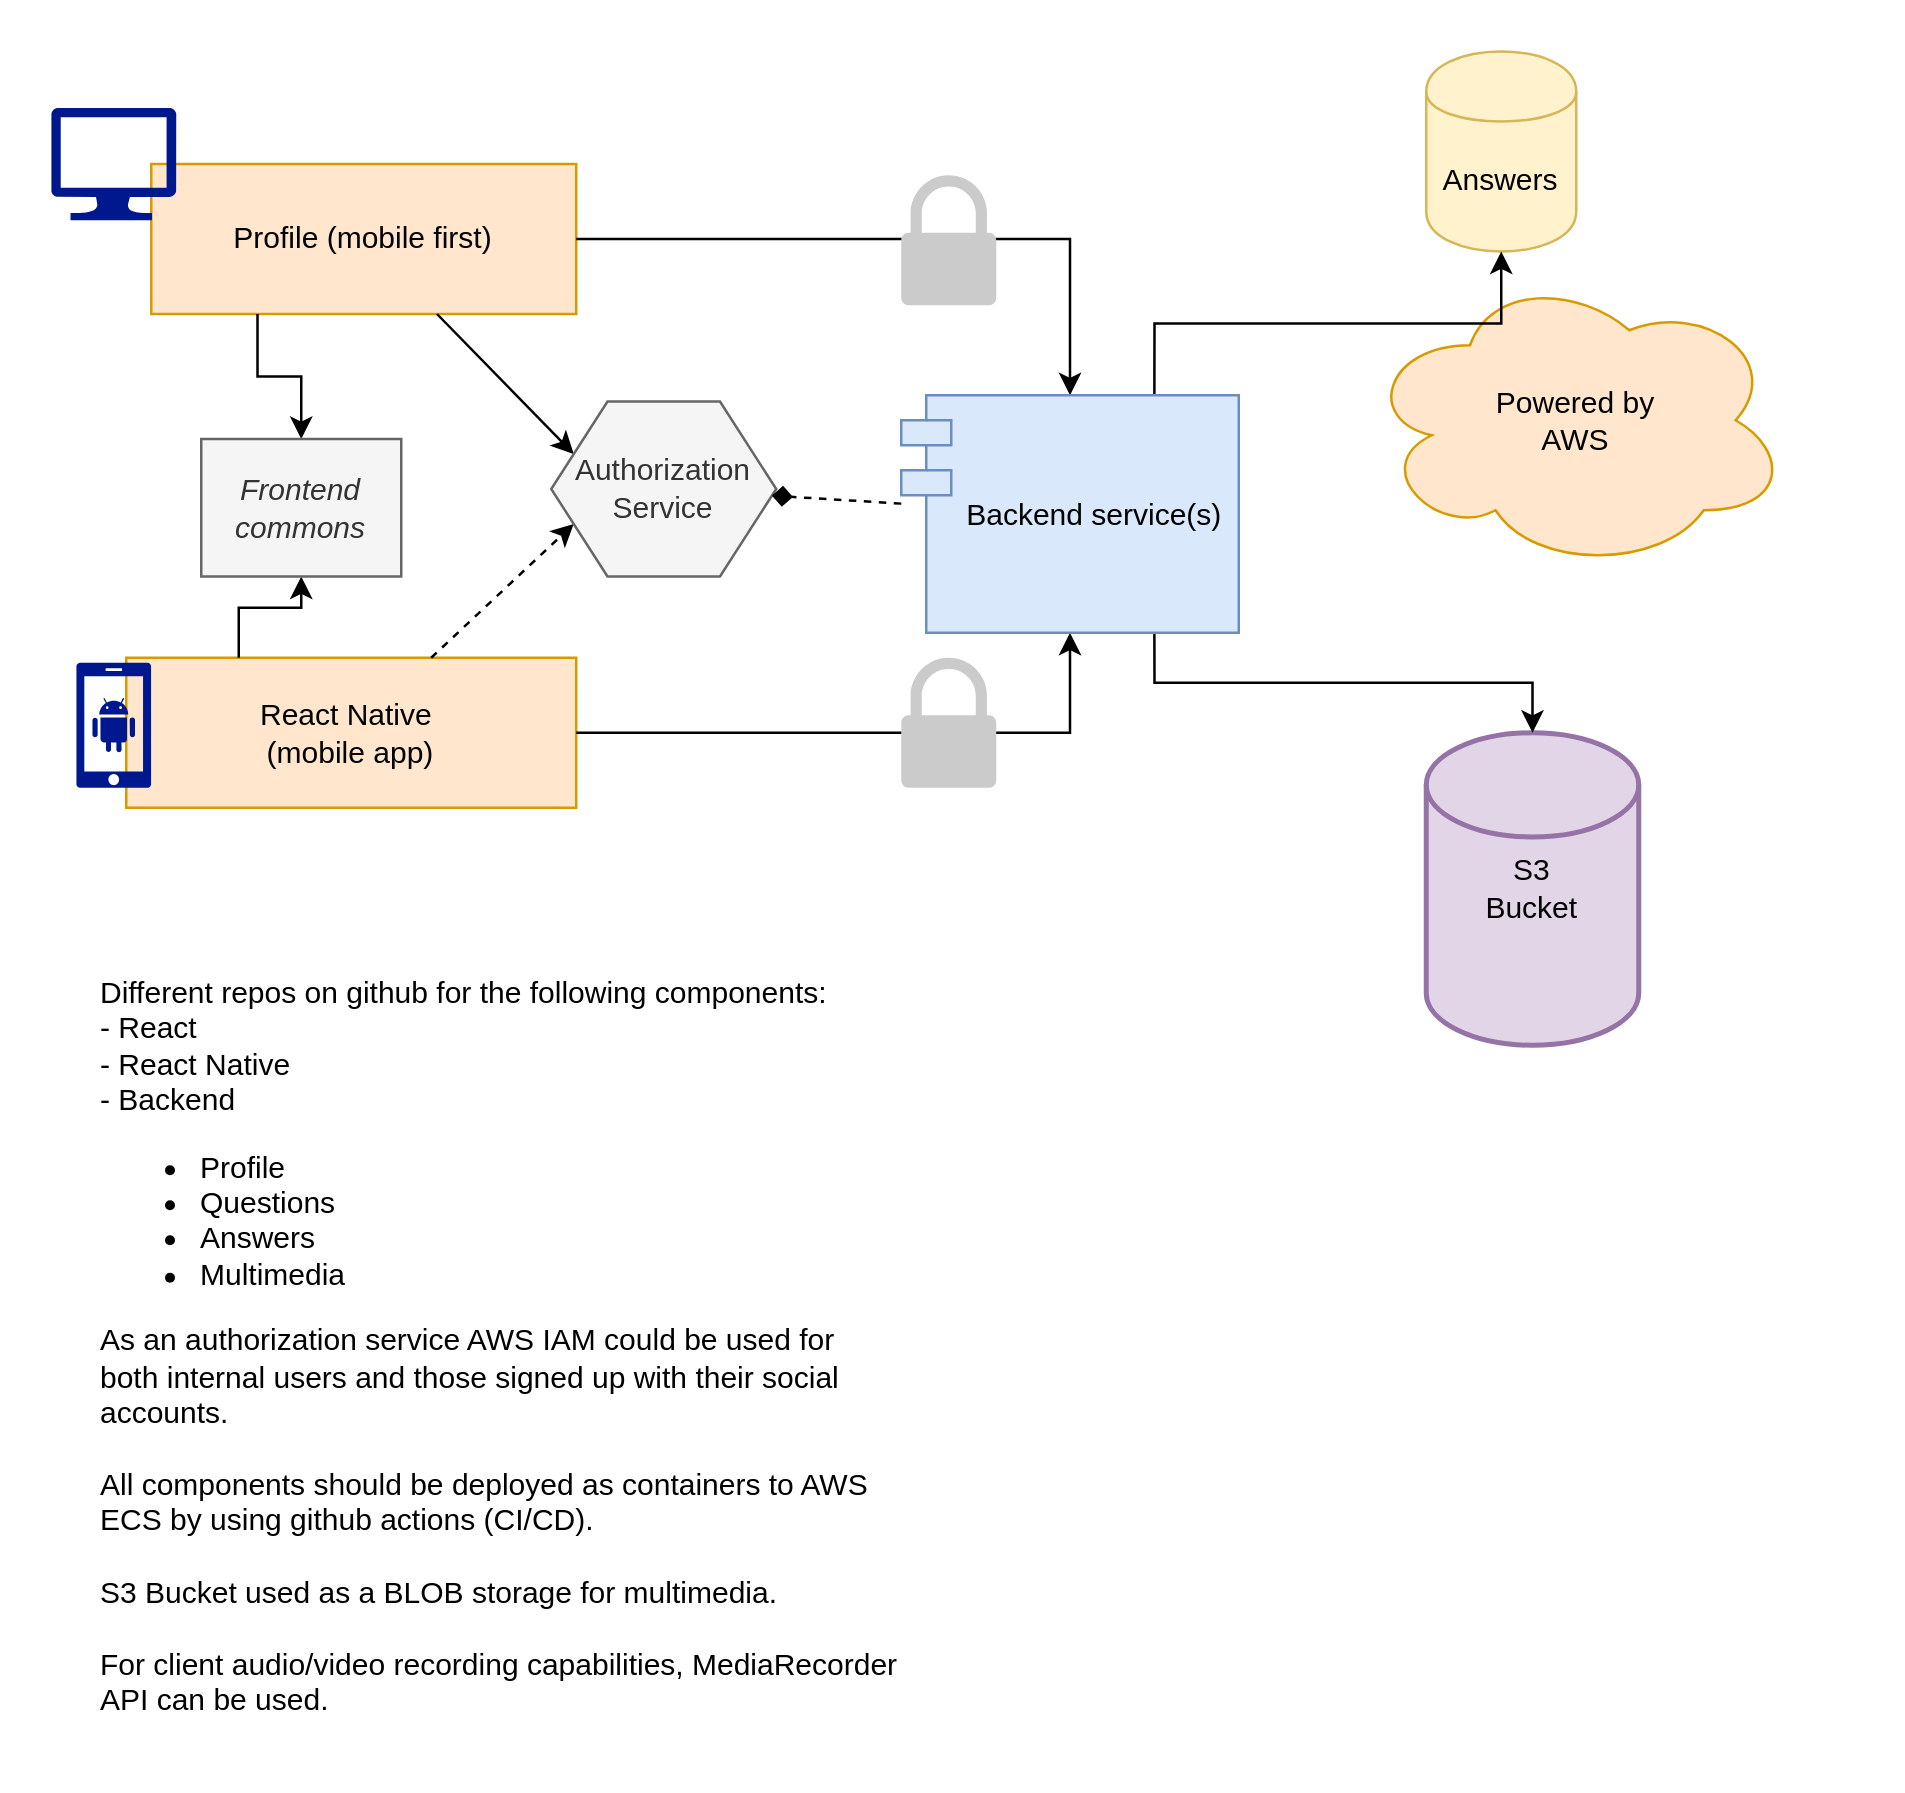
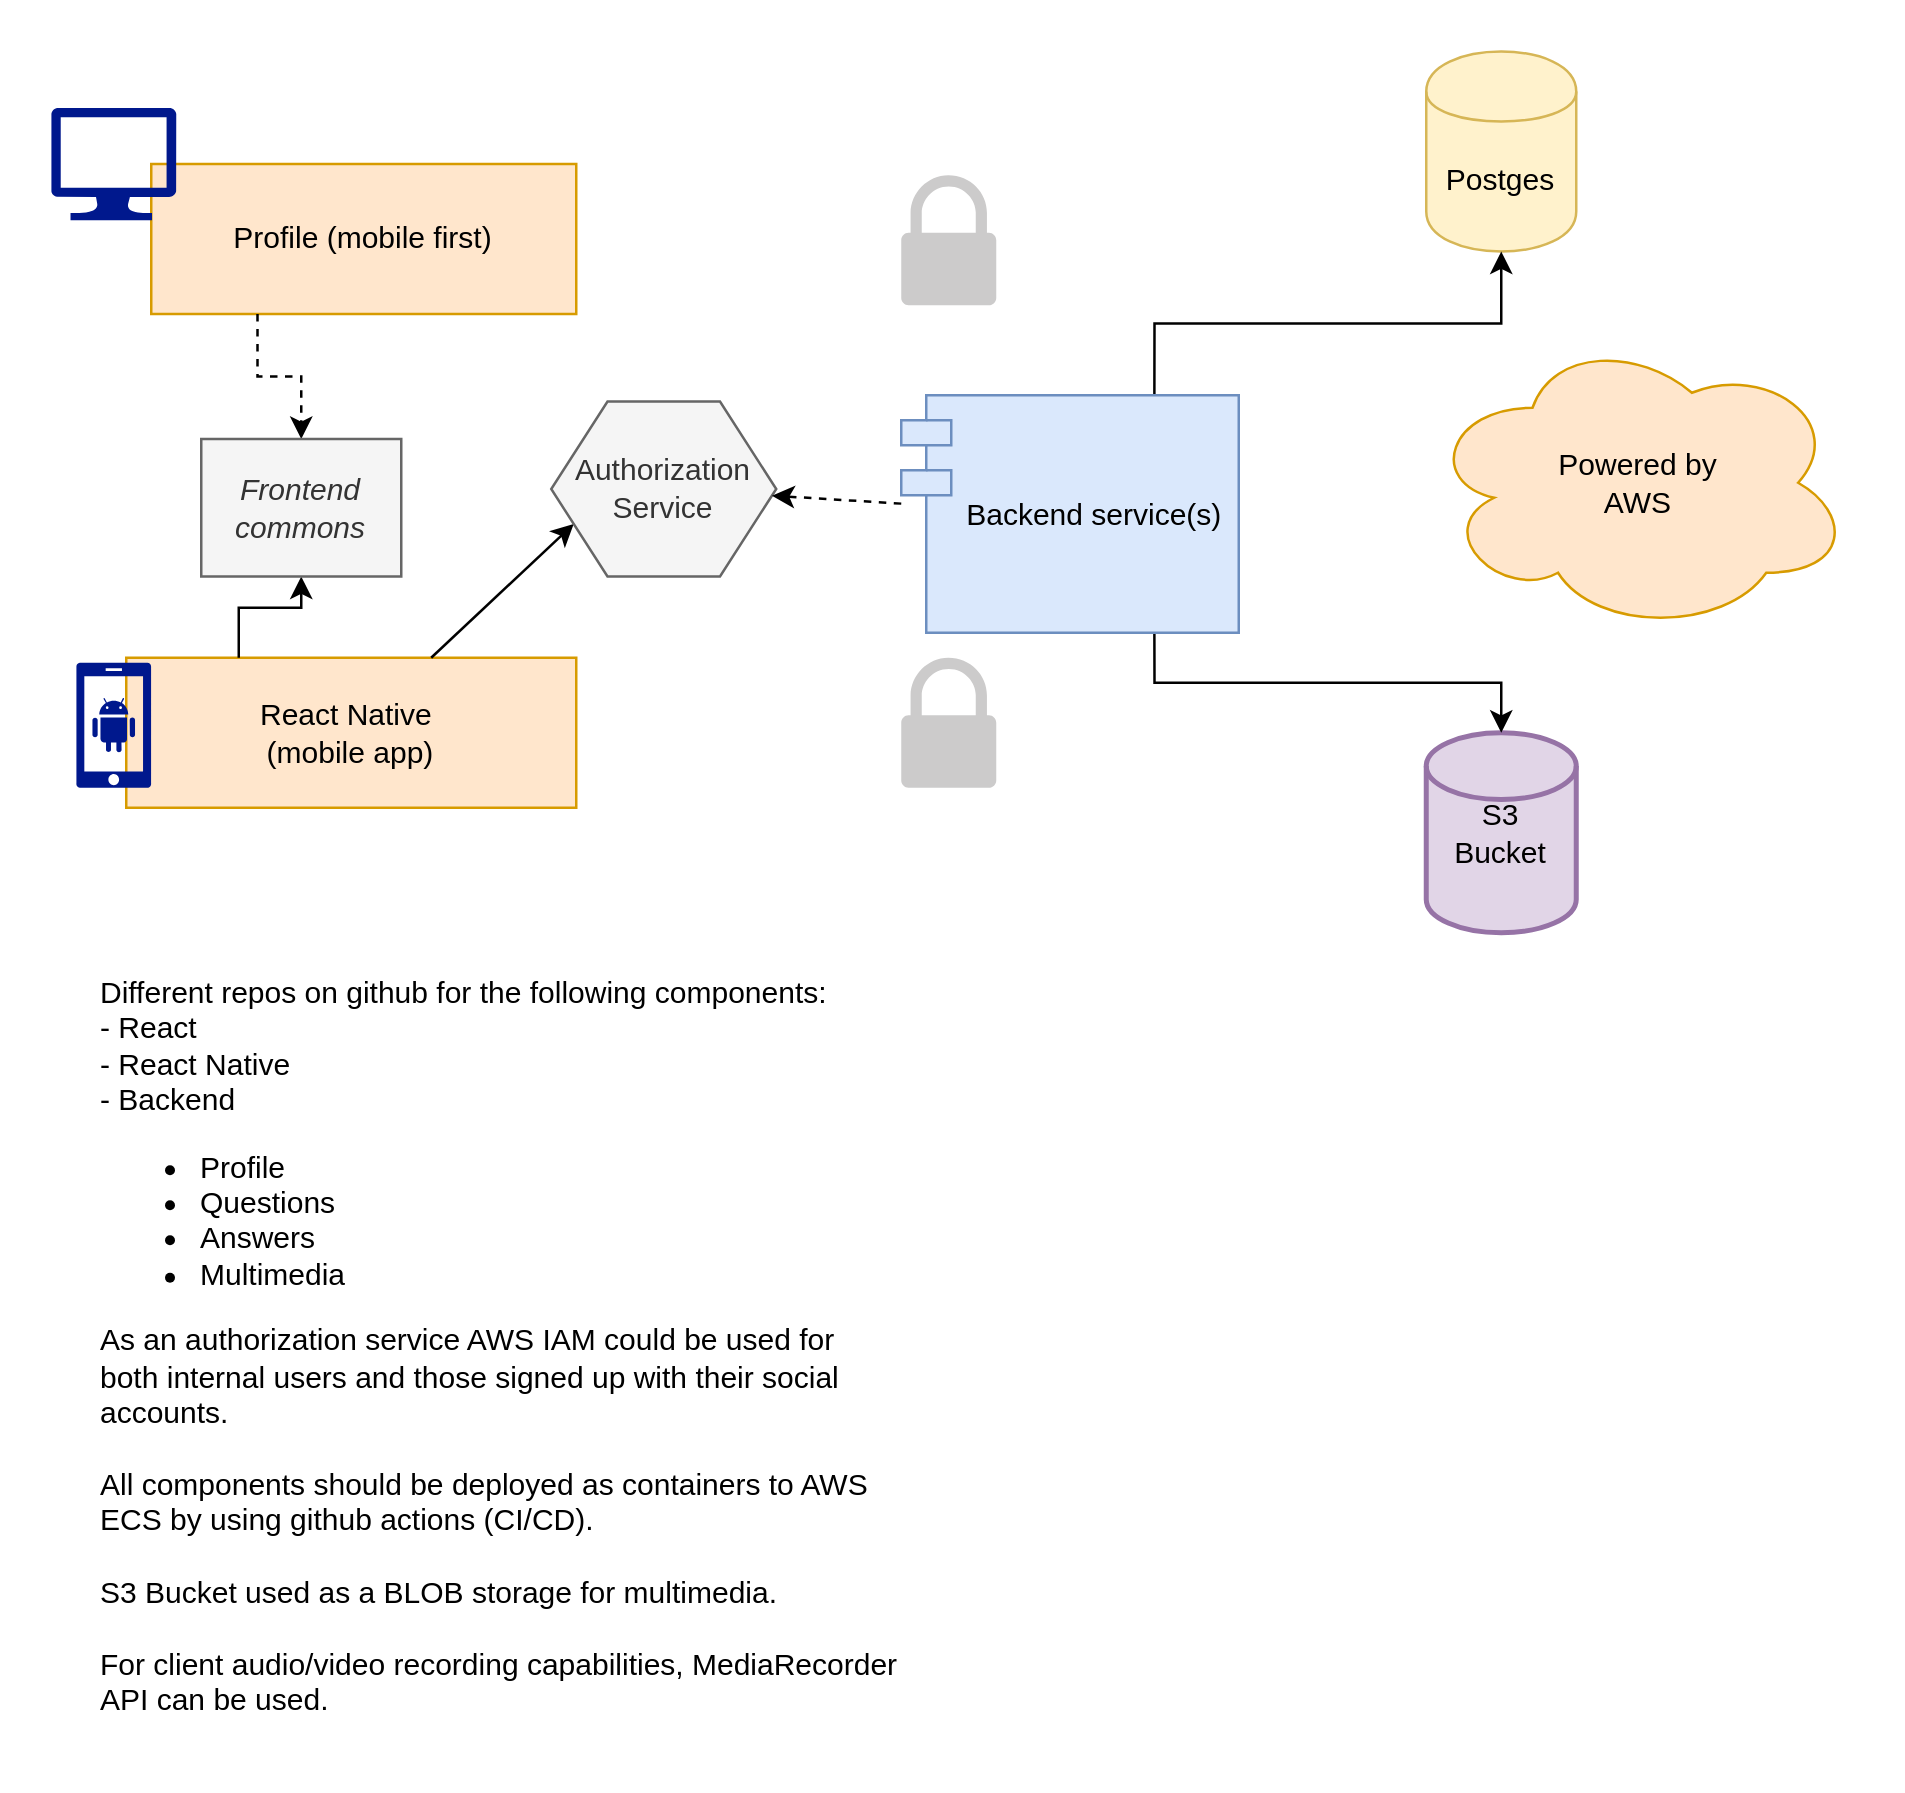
(1501, 181) -> (1501, 181)
(738, 239) -> none
(271, 376) -> (271, 376)
(499, 378) -> none
(1576, 420) -> (1639, 483)
(792, 497) -> (791, 497)
(498, 595) -> (498, 595)
(738, 733) -> none
(1533, 889) -> (1501, 833)
